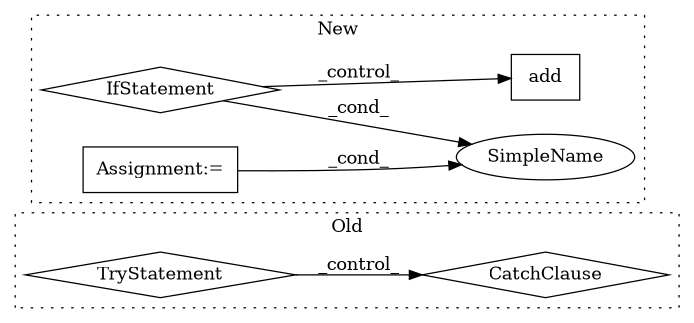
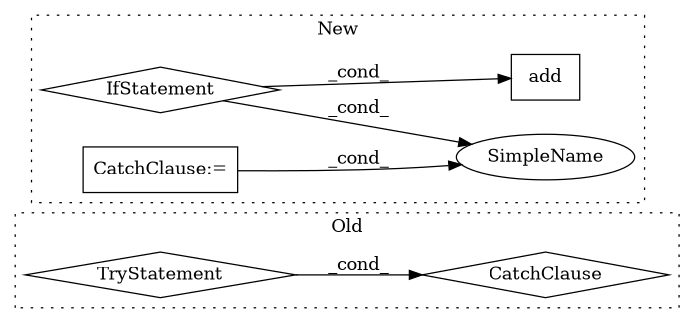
(359, 73) -> (359, 73)
(160, 170) -> (160, 170)
(359, 265) -> (359, 265)
